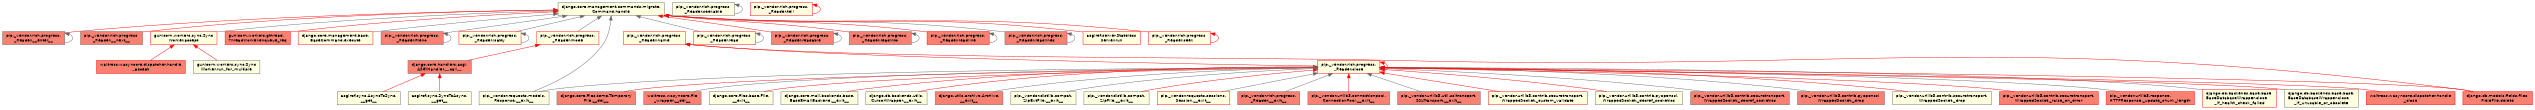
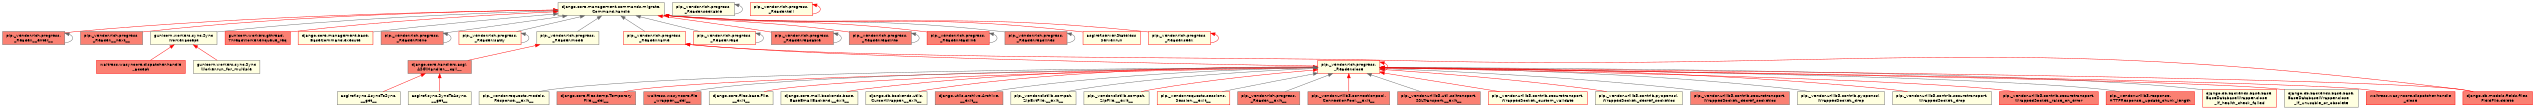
(184, 38) -> (184, 38)
(568, 38) -> (568, 38)
(582, 65) -> (635, 25)
(1841, 98) -> (1841, 98)
